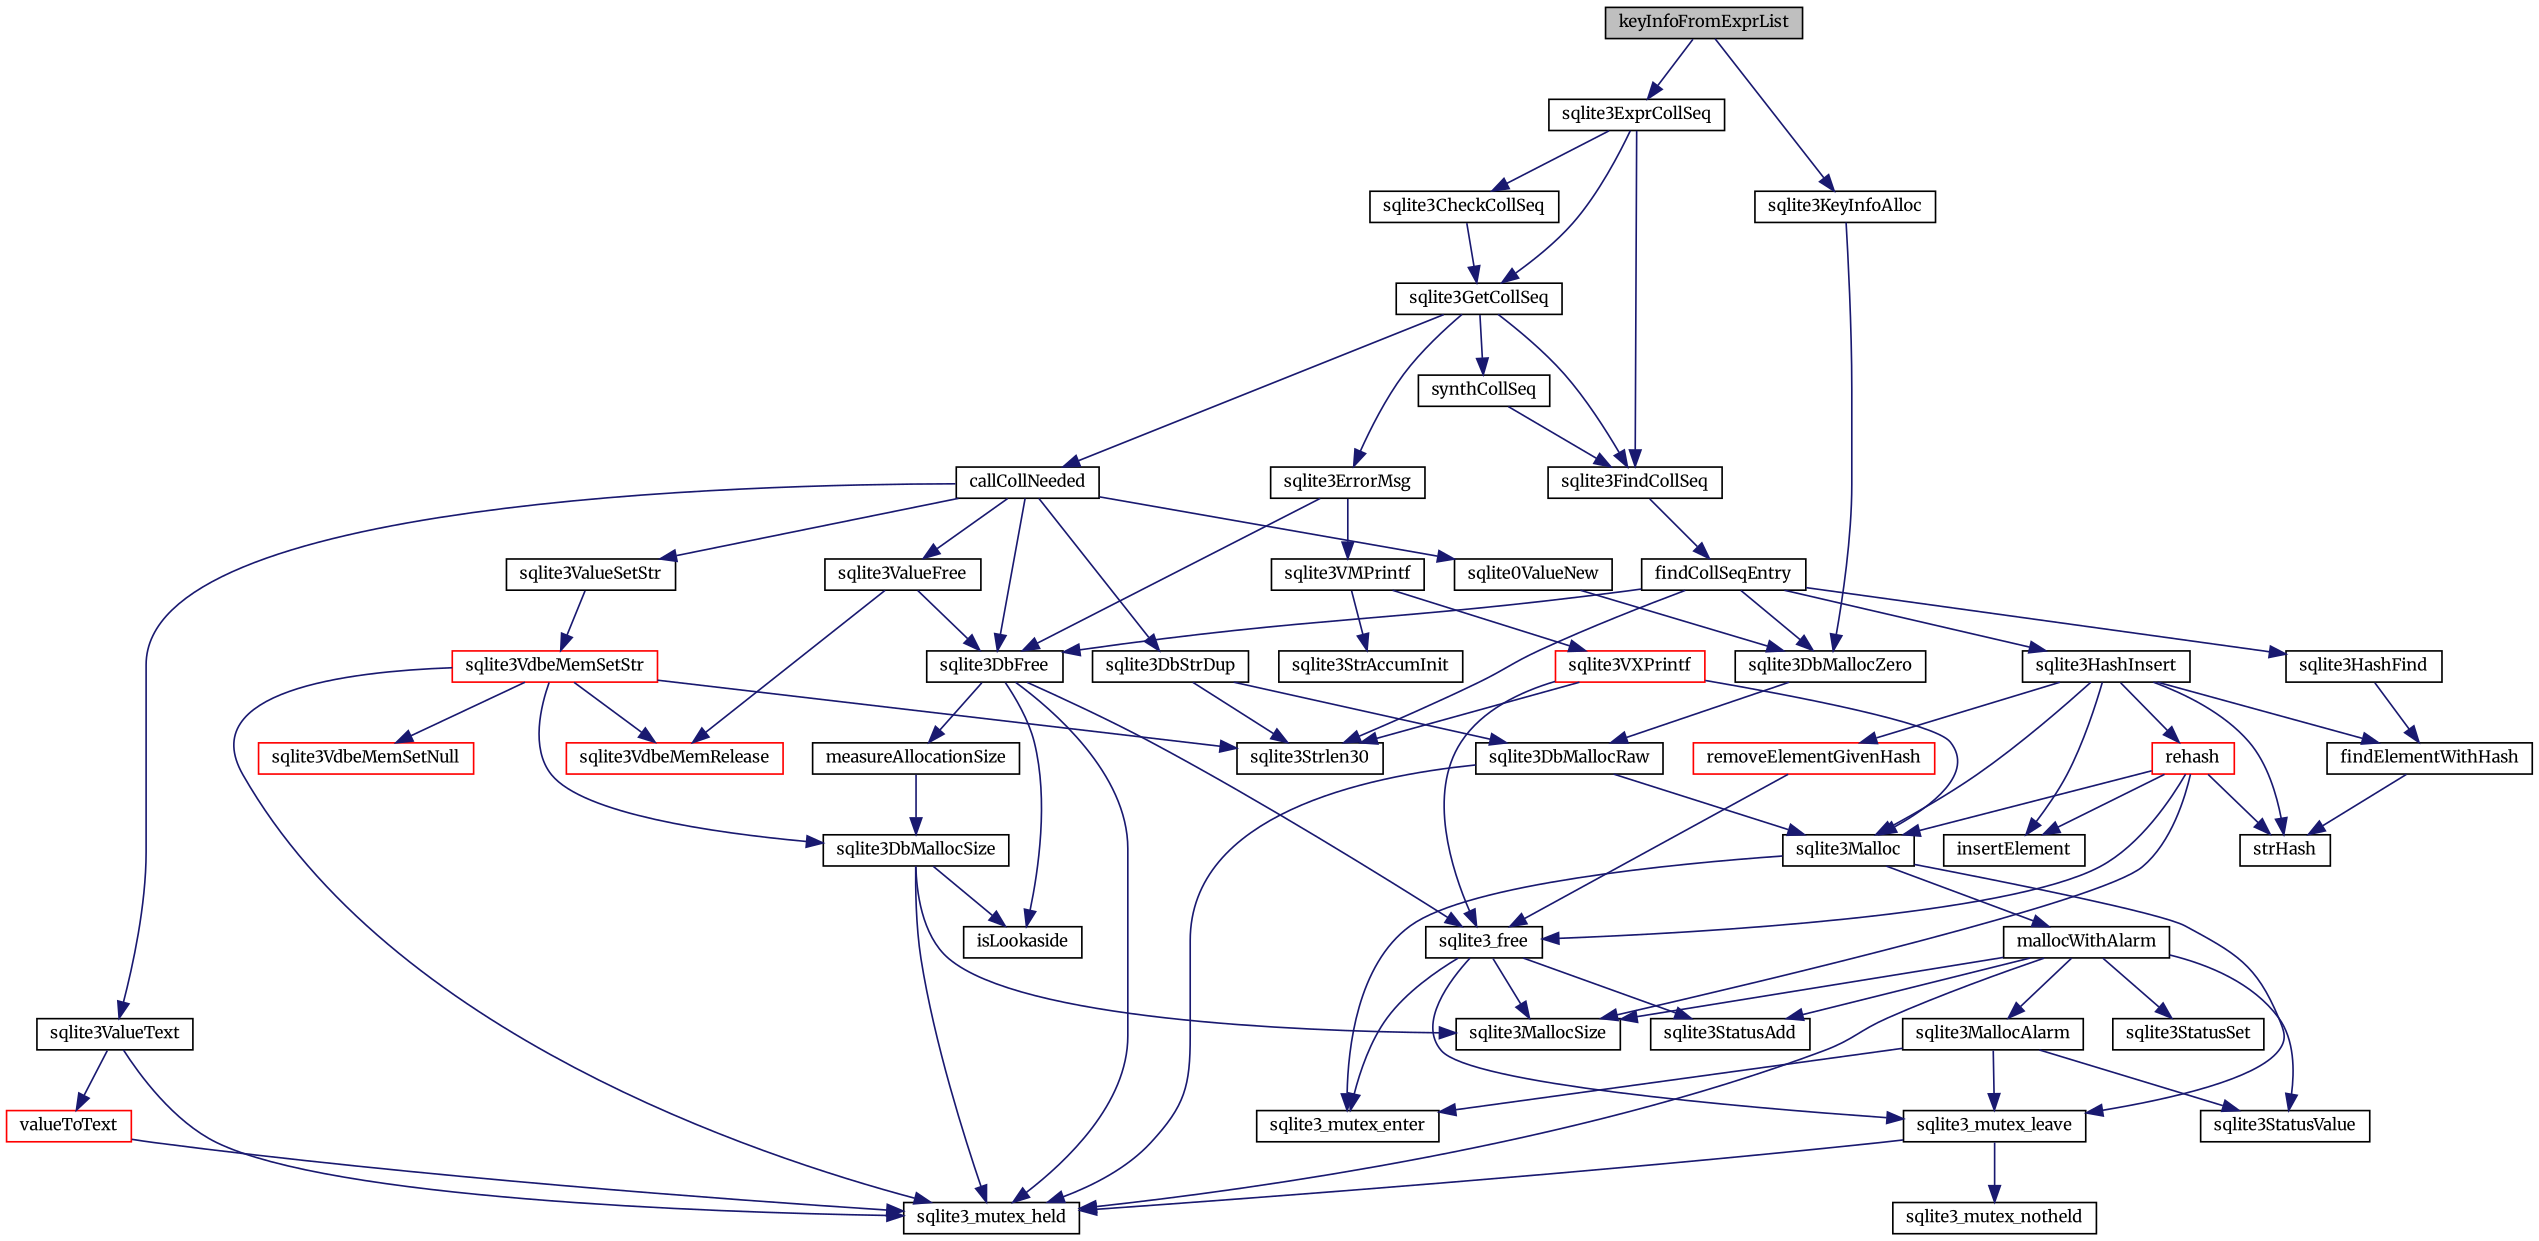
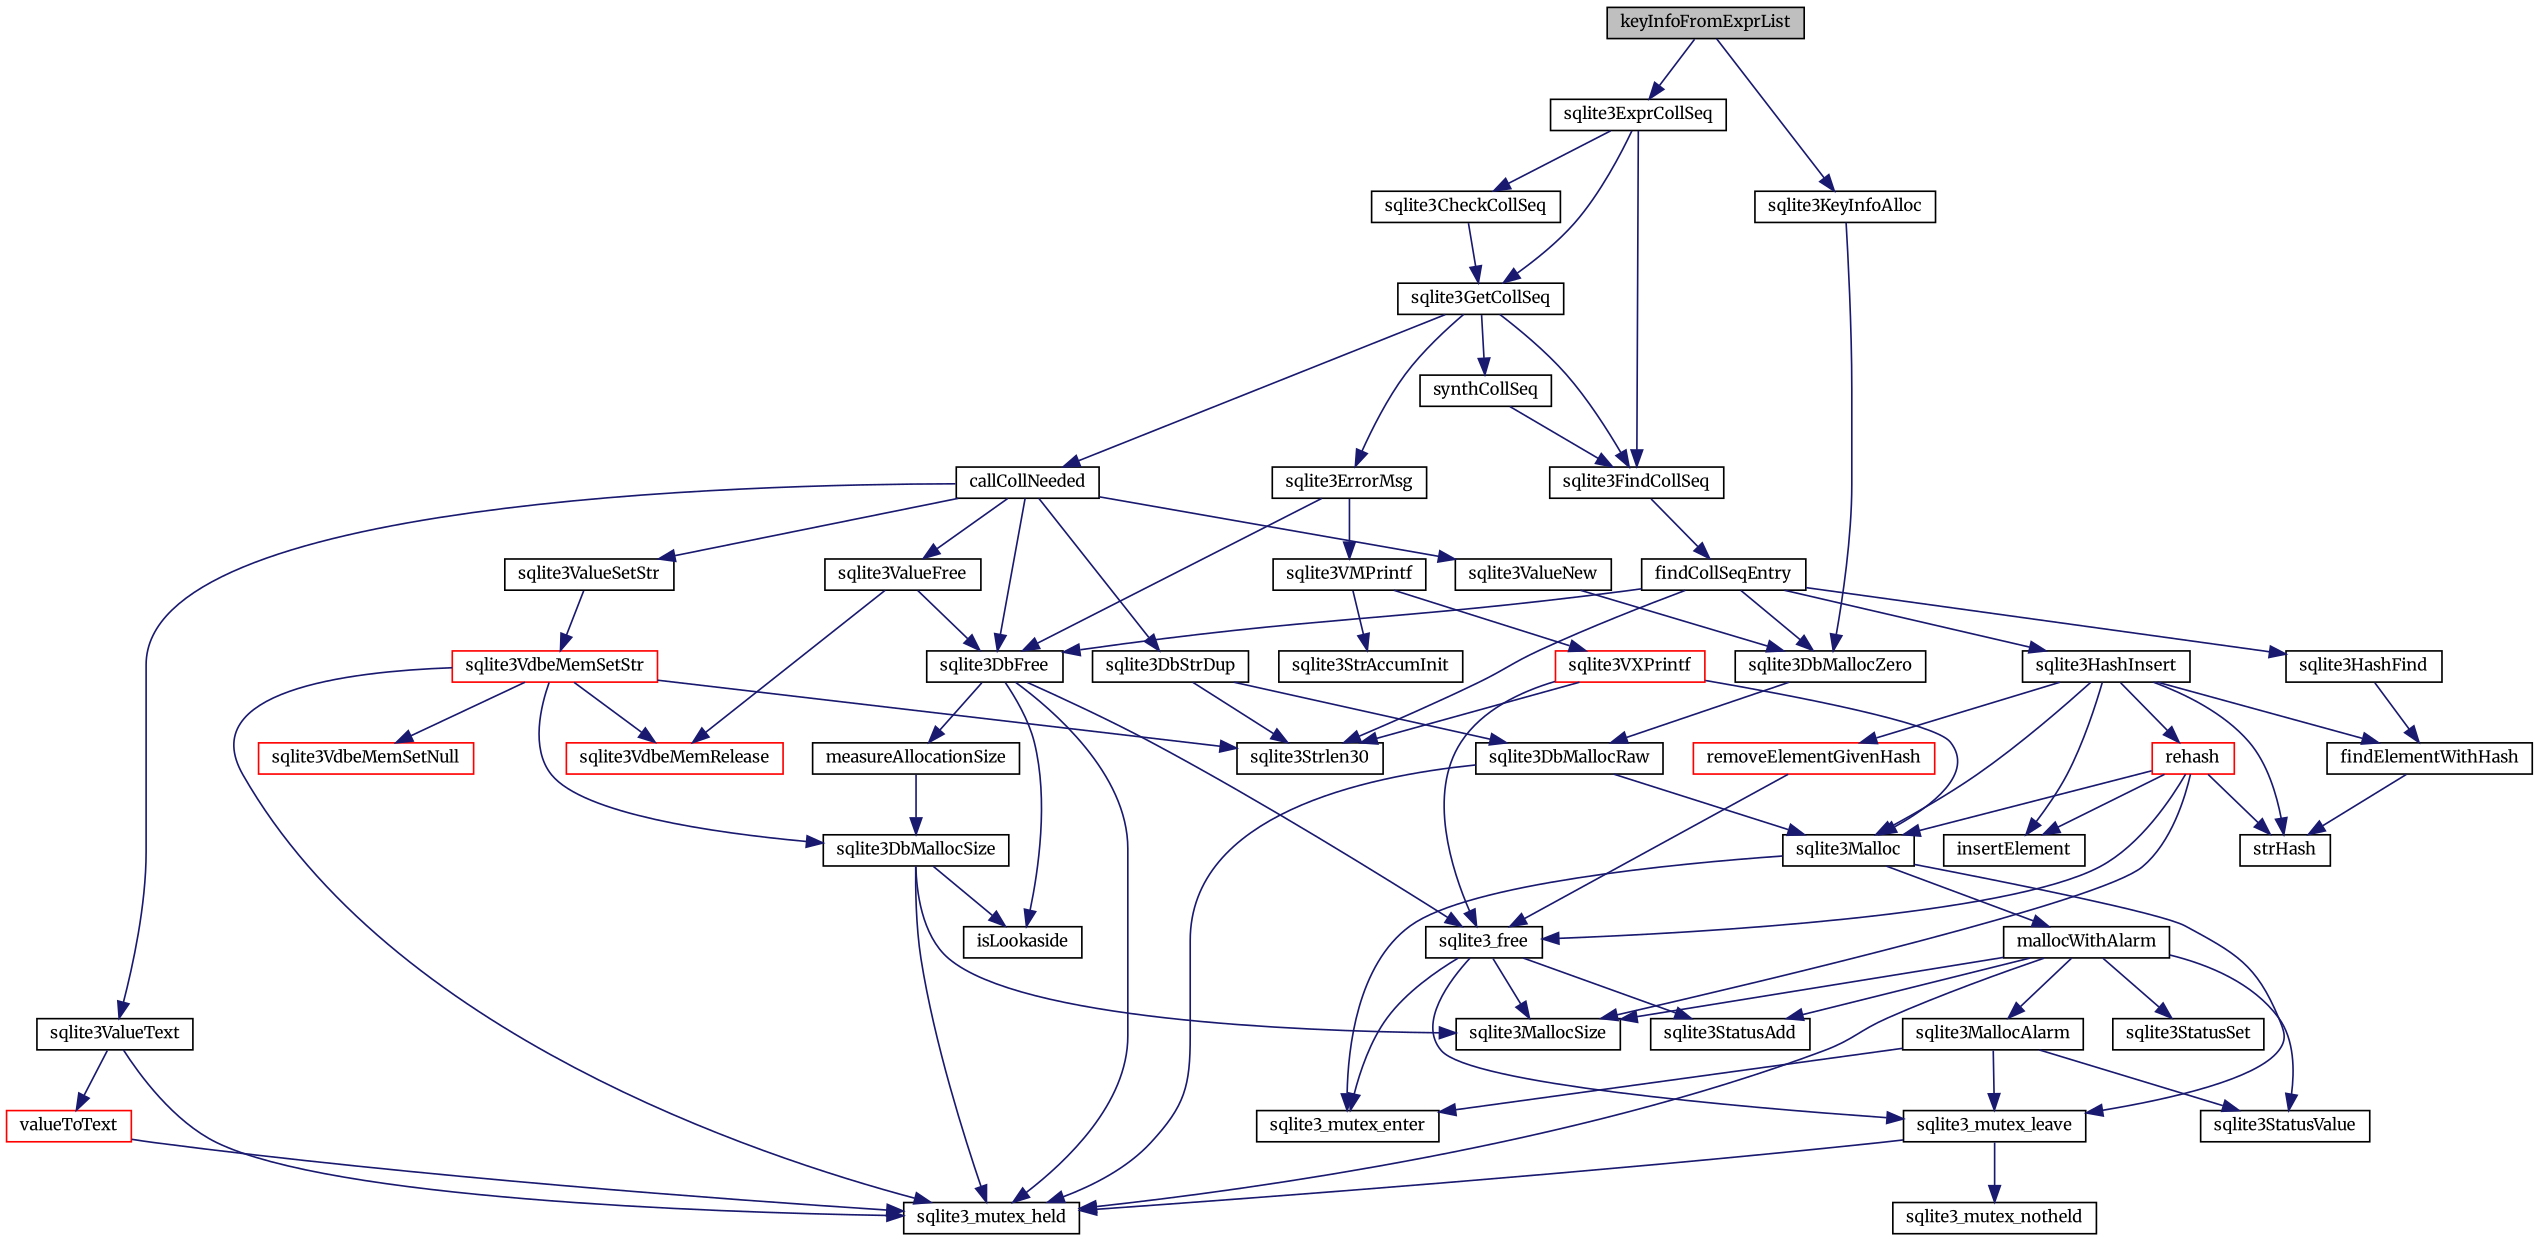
(1533, 575) -> (1533, 575)
